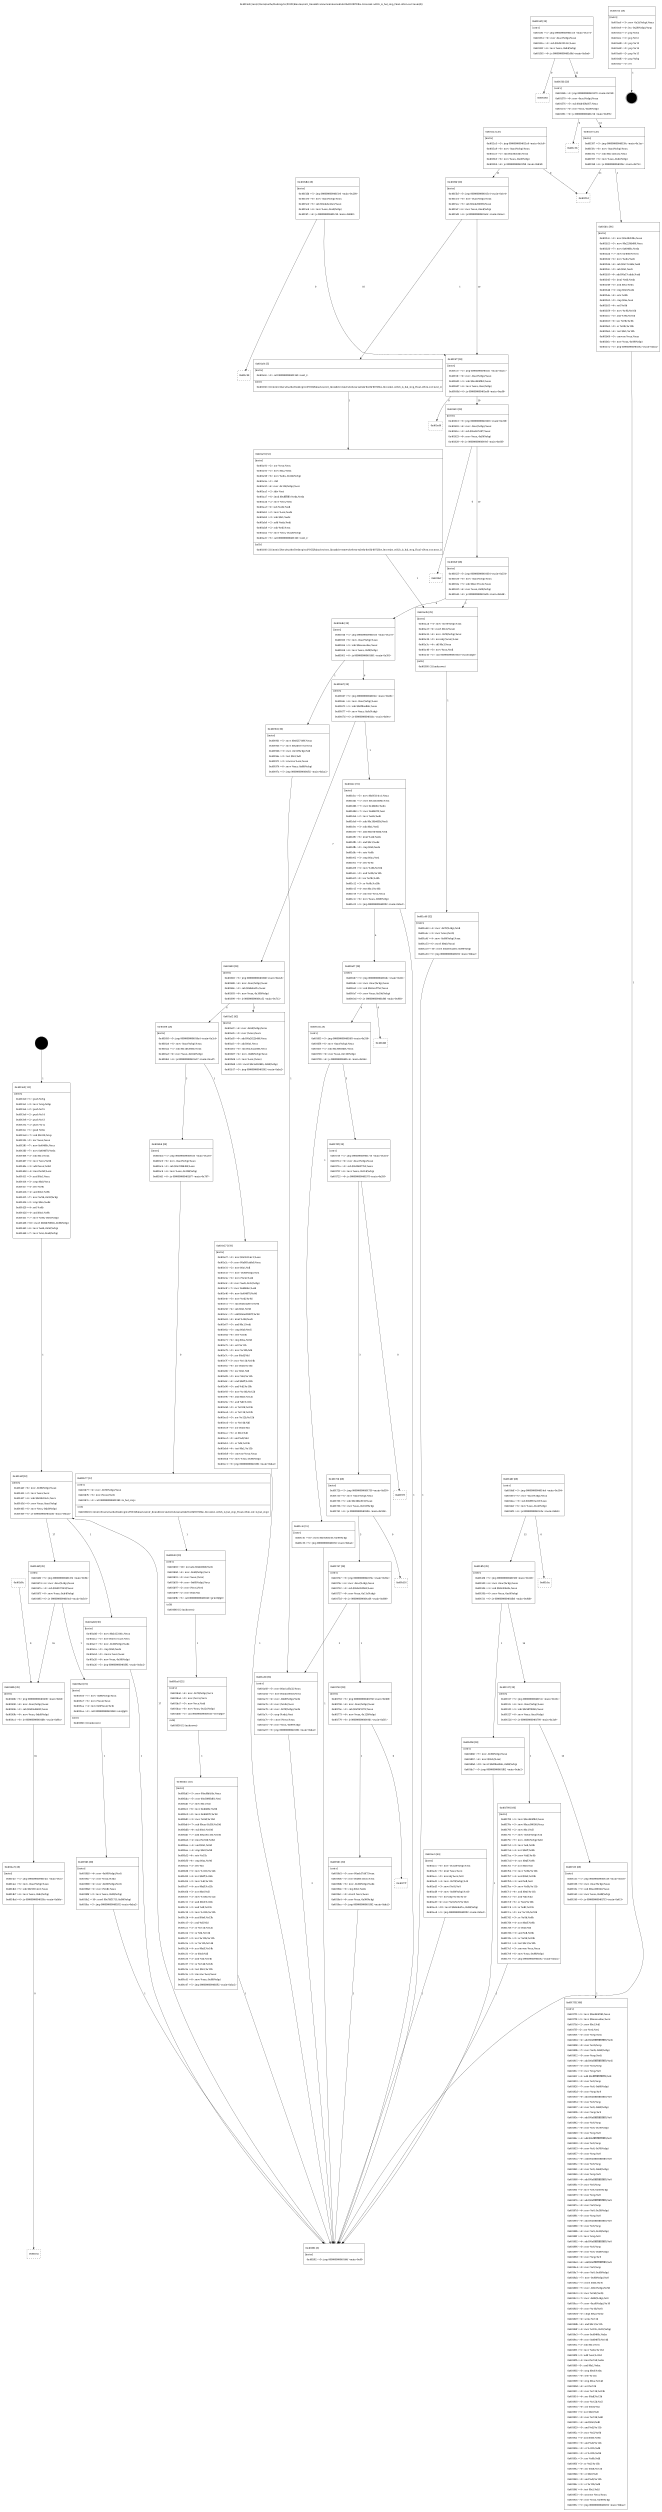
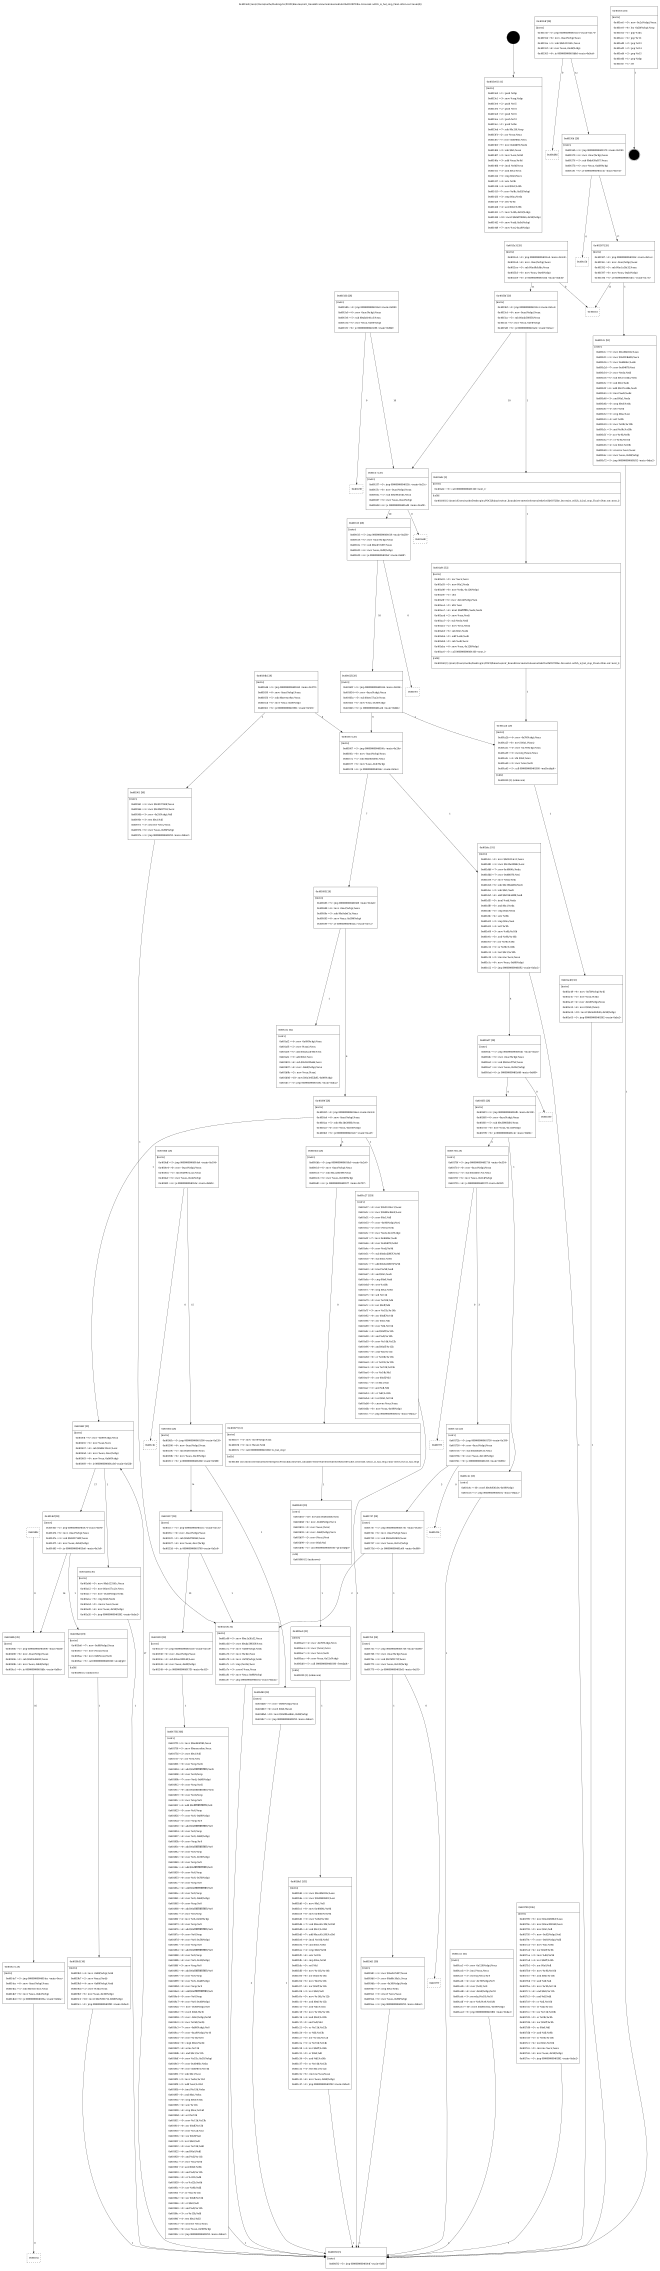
(419, 606) -> (371, 722)
(42, 1354) -> (118, 1197)
(529, 1763) -> (216, 1587)
none -> (272, 2251)
